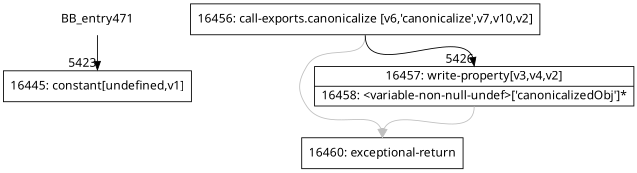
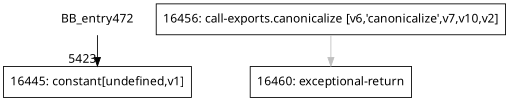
(97, 19) -> (97, 19)
(474, 86) -> none
